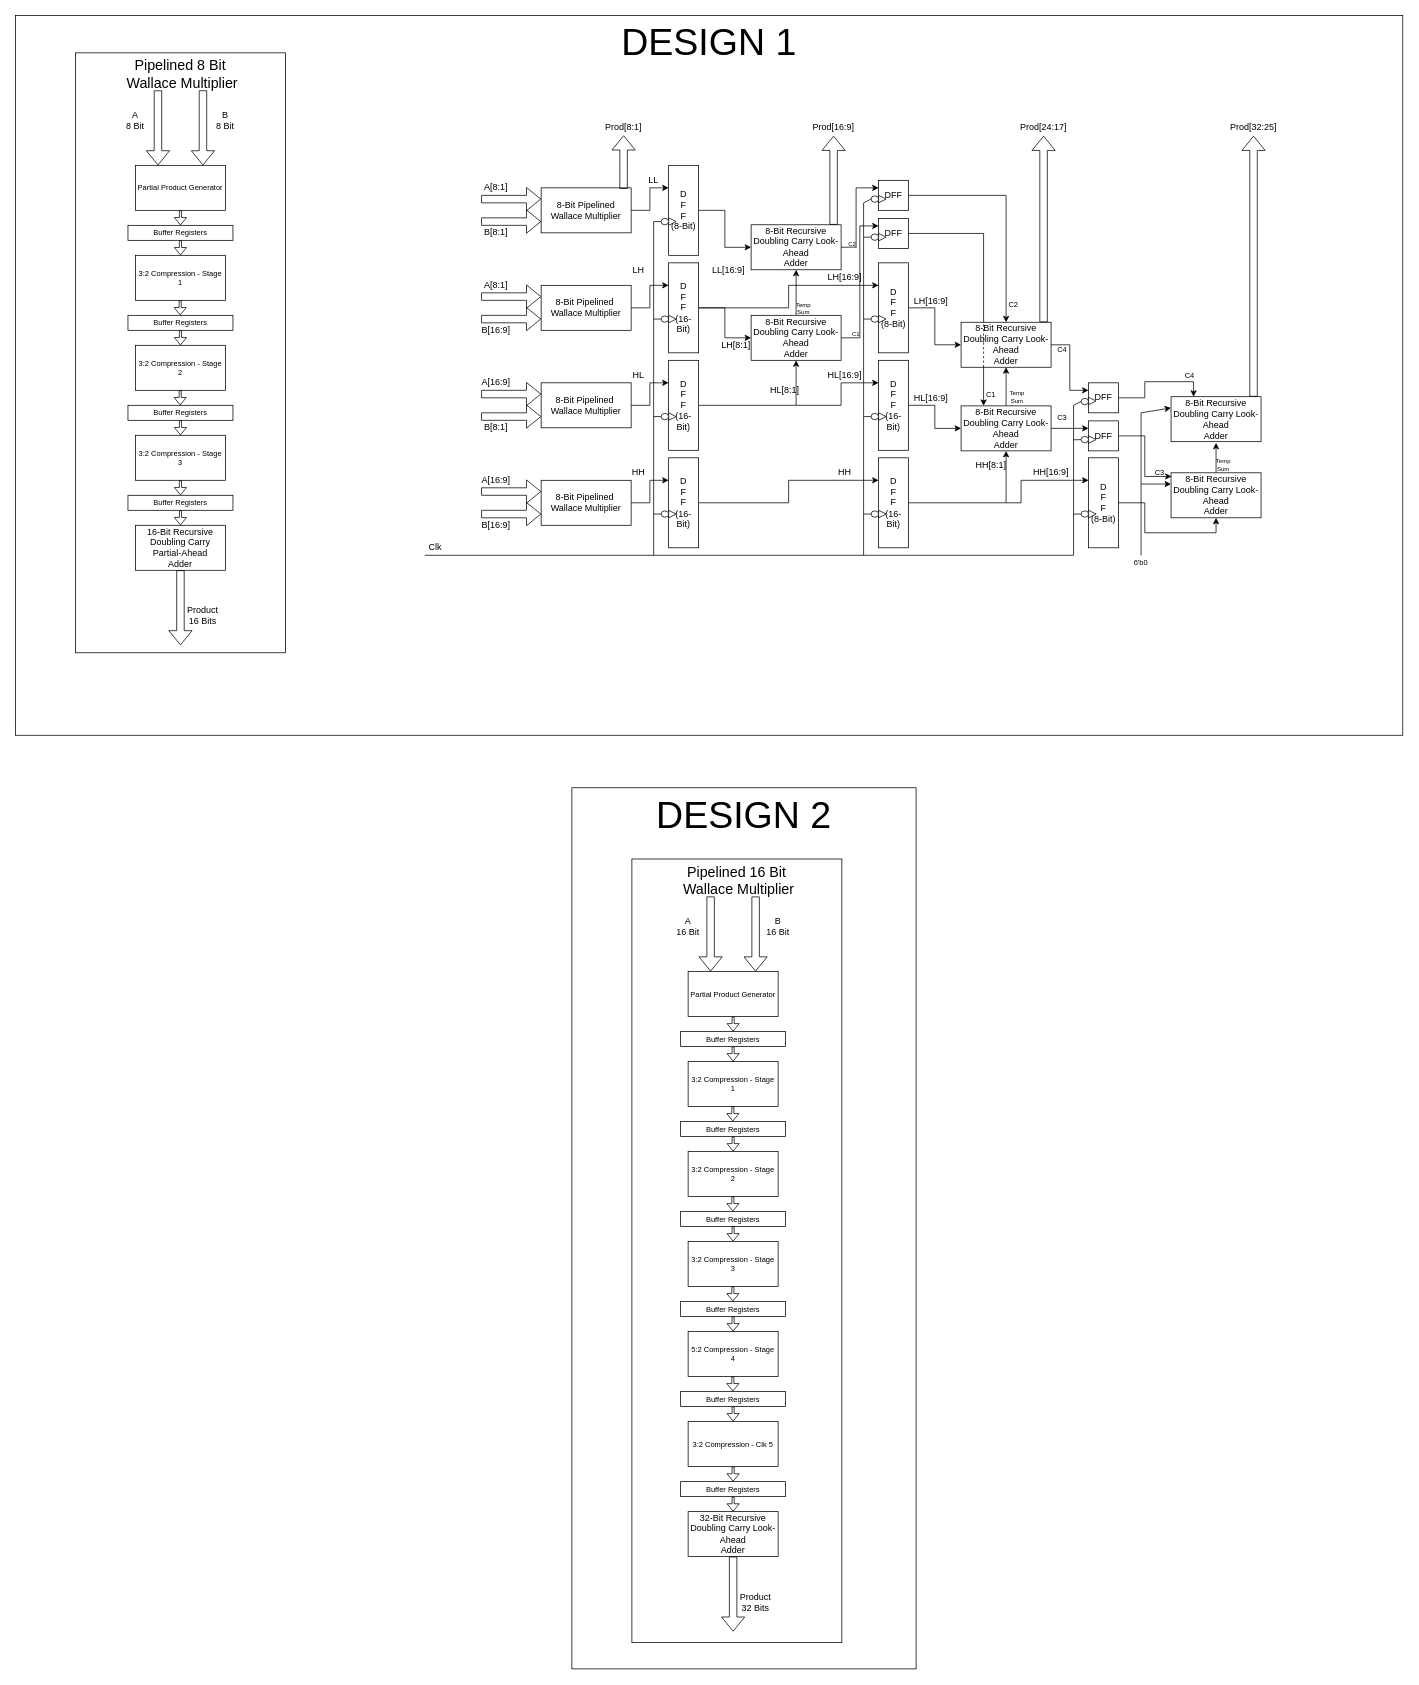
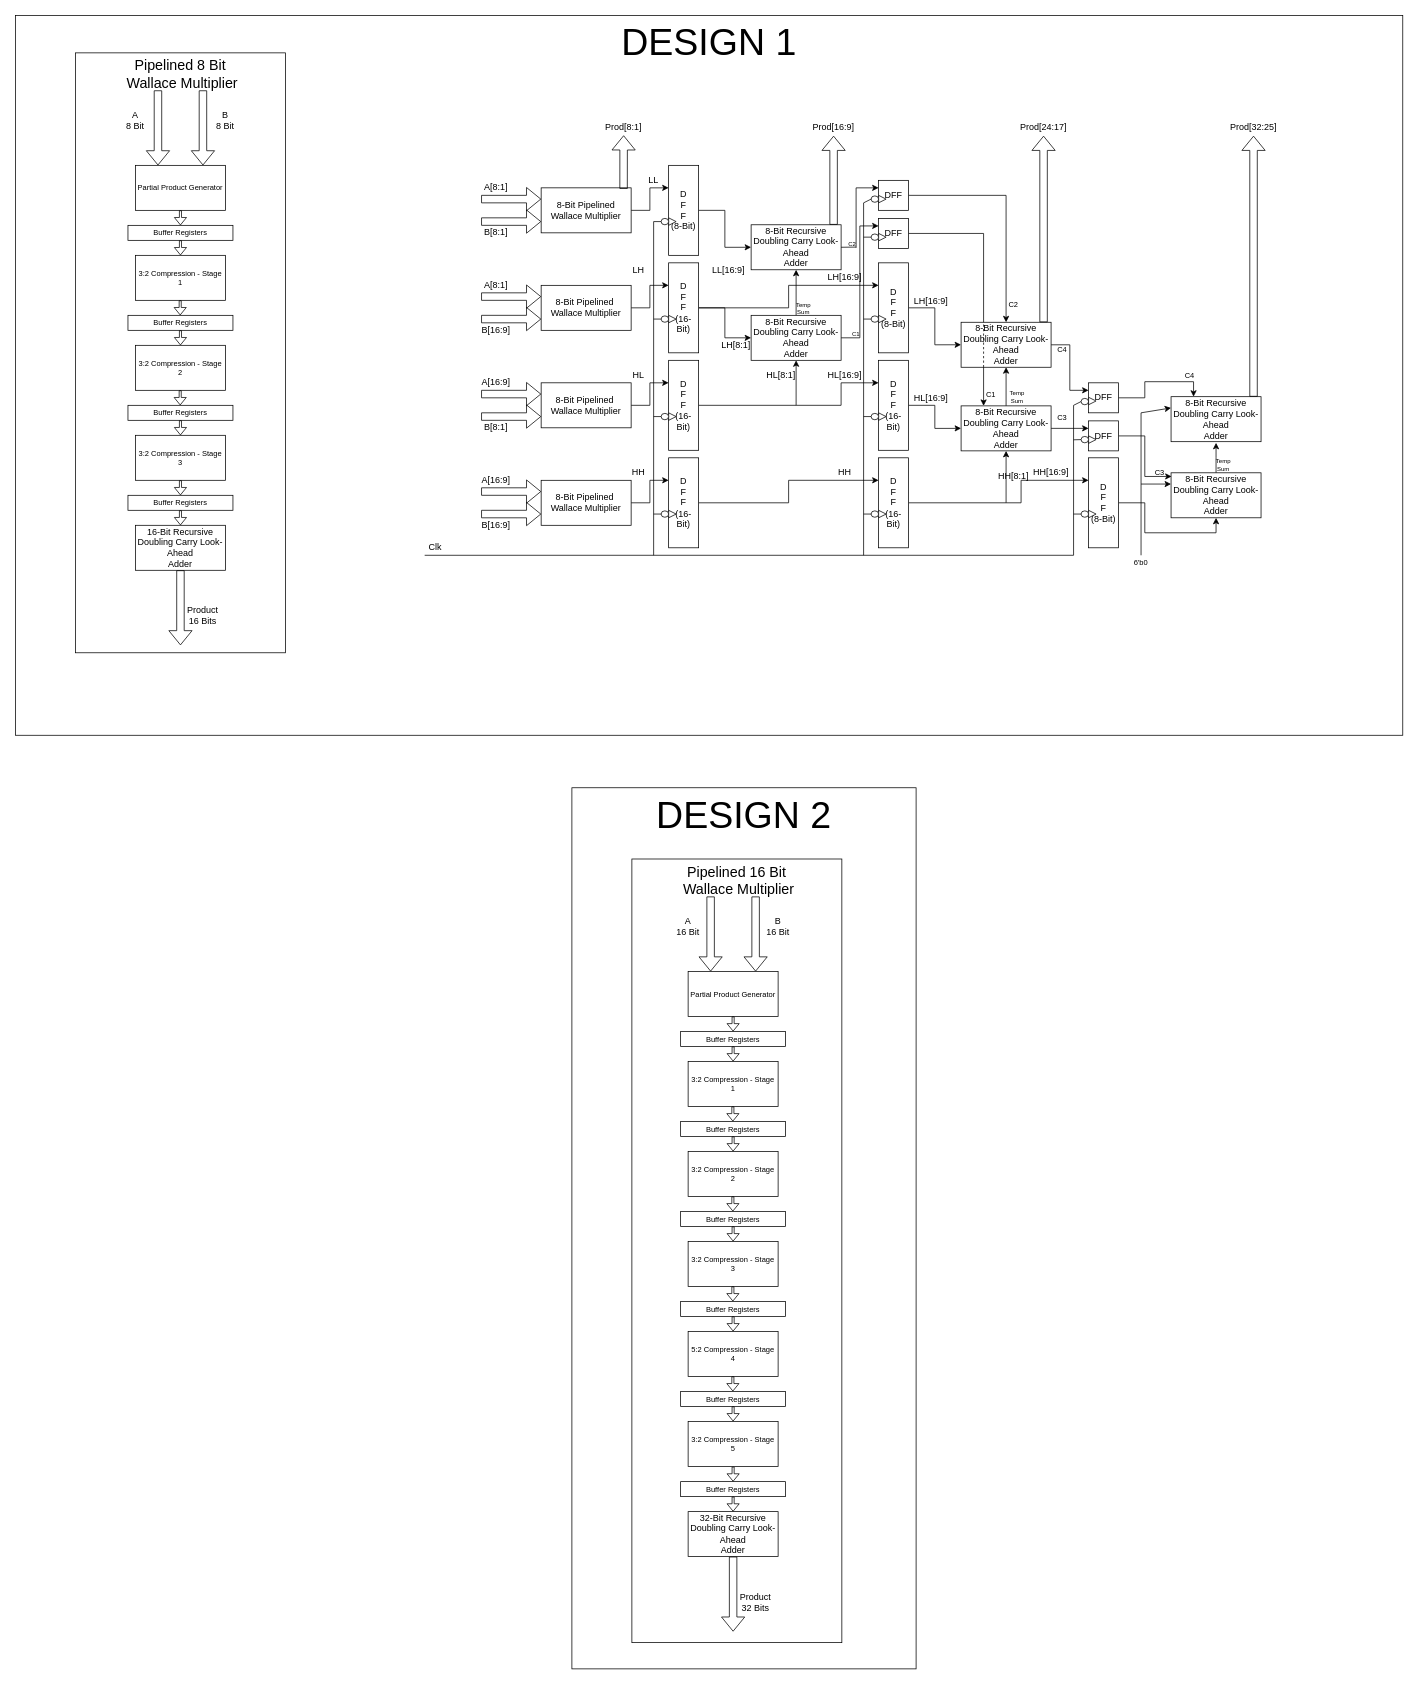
(785, 390) -> (781, 375)
(991, 465) -> (1014, 477)
(180, 548) -> (180, 548)
(733, 1444) -> (733, 1444)
